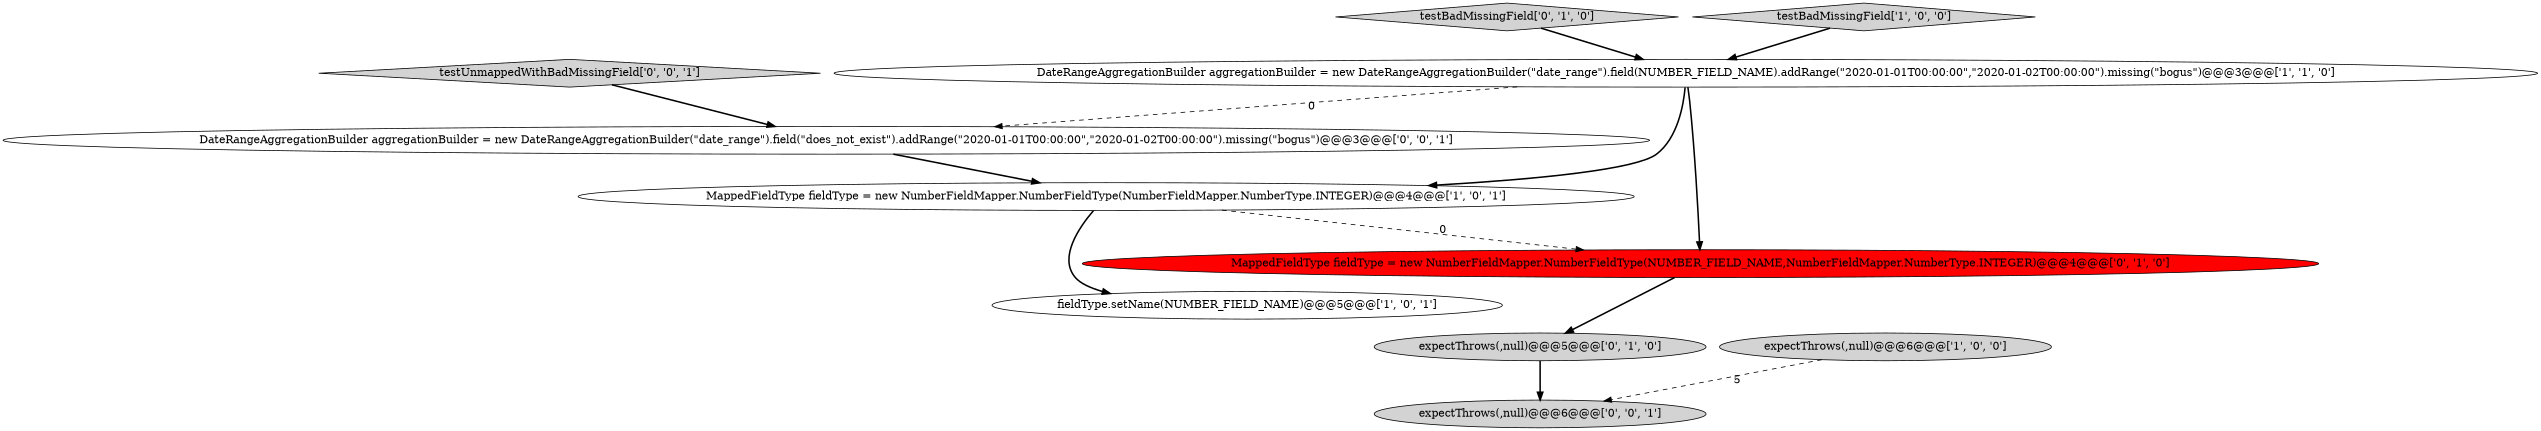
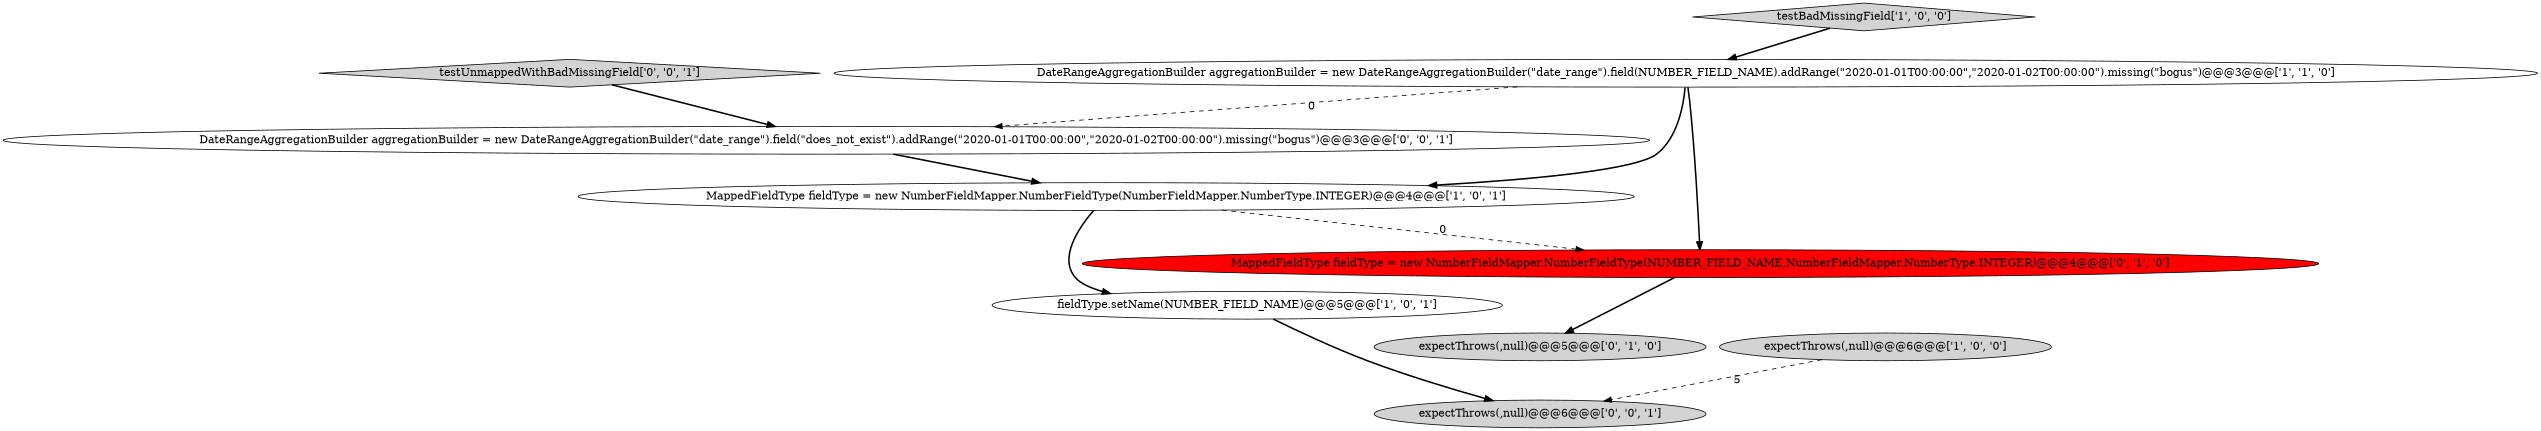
(1507, 17) -> none
(1540, 377) -> (1377, 364)
